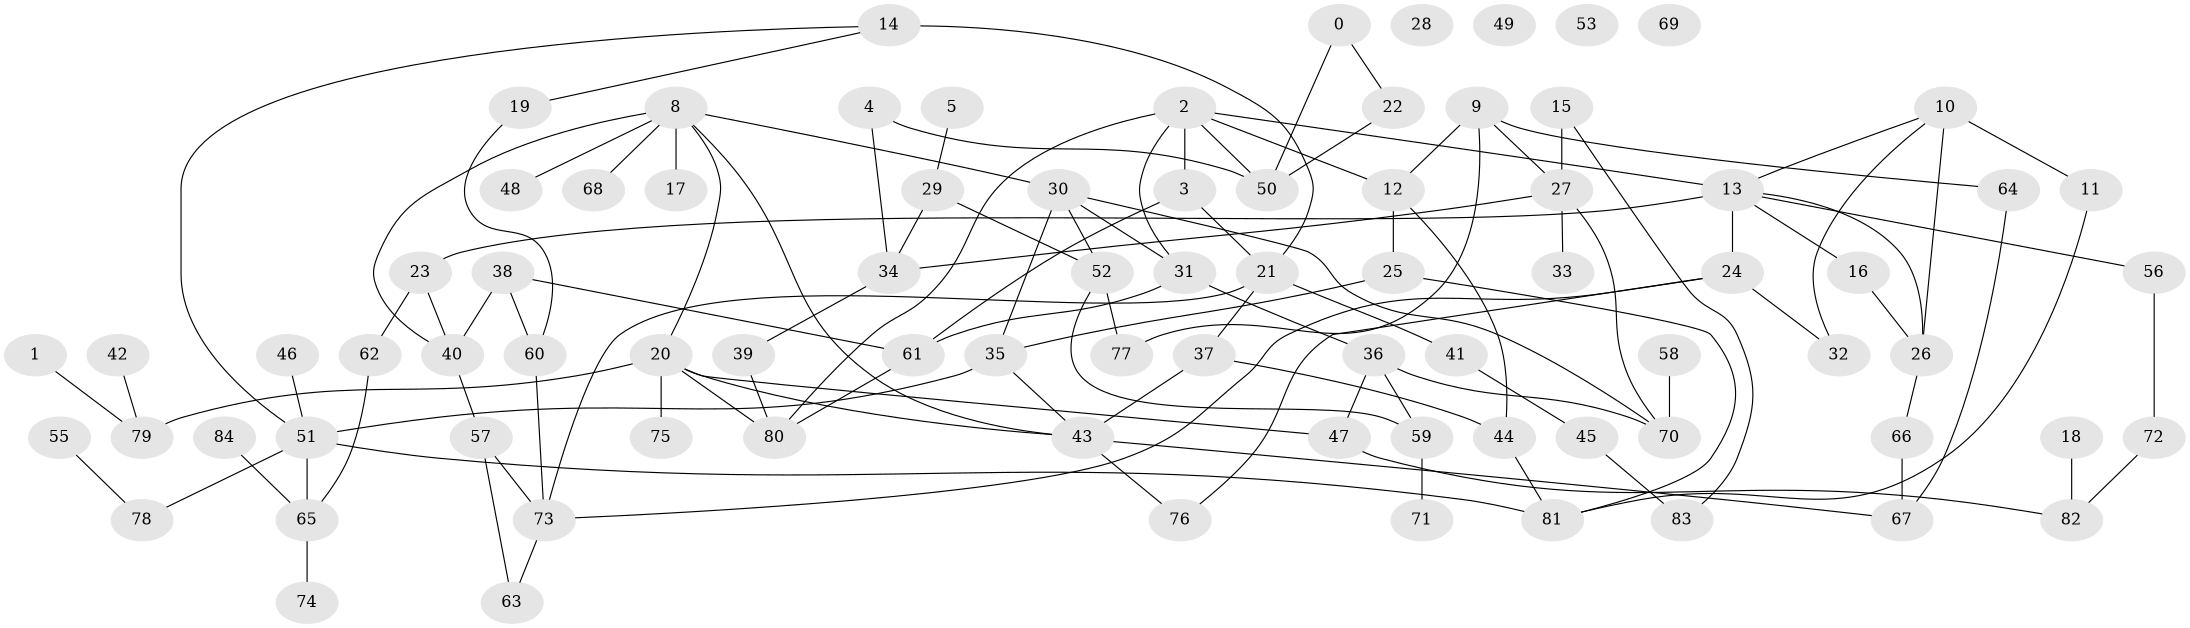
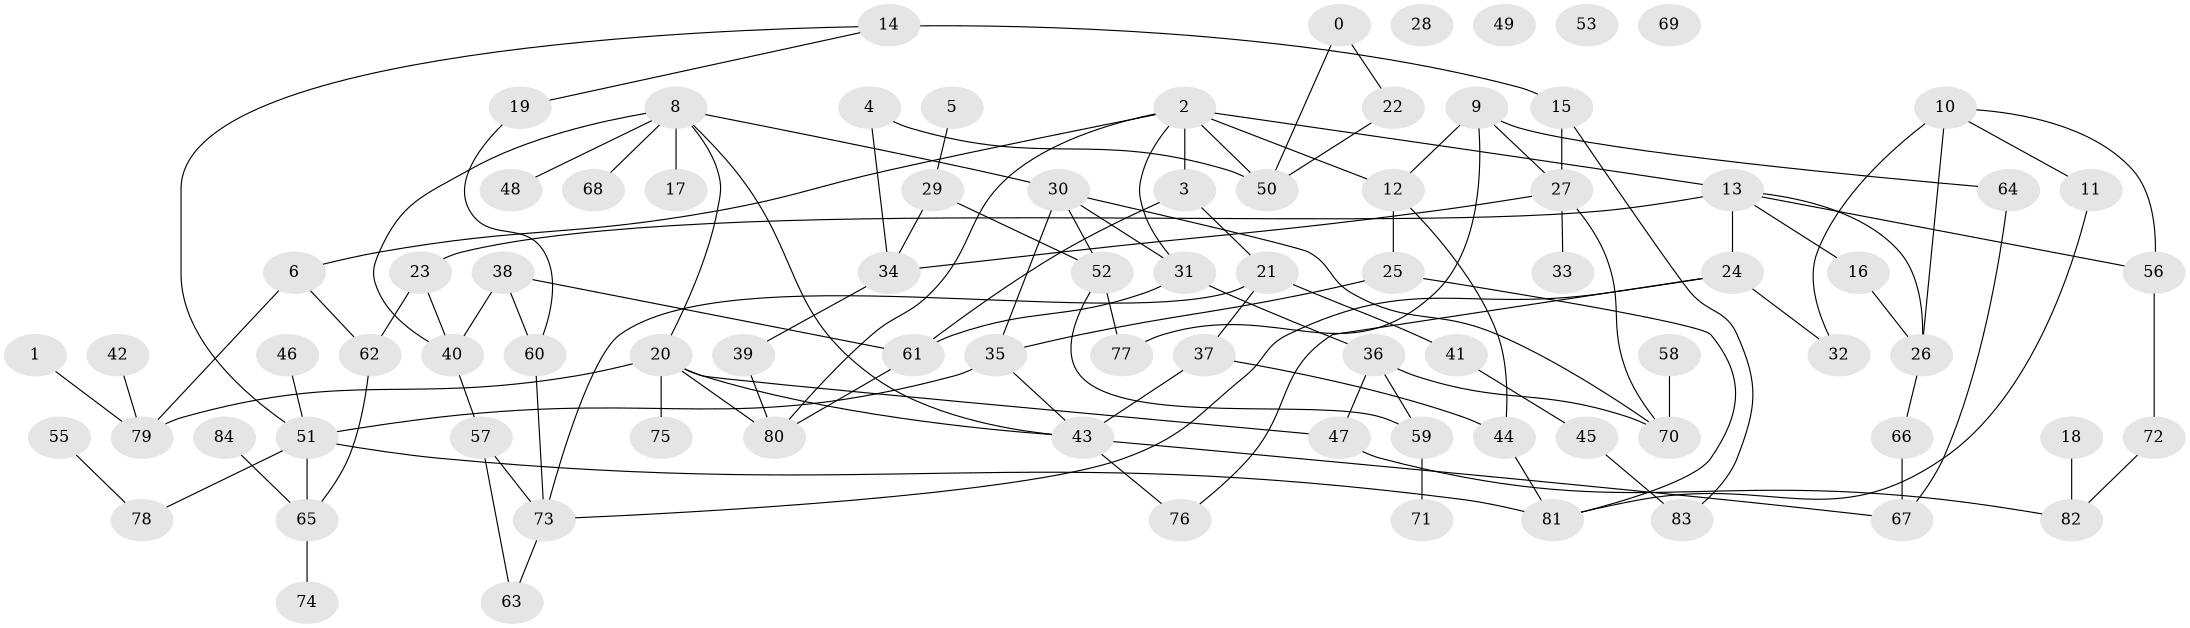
(1180, 67) -> (1232, 39)
(1838, 147) -> (2100, 144)
none -> (294, 273)
